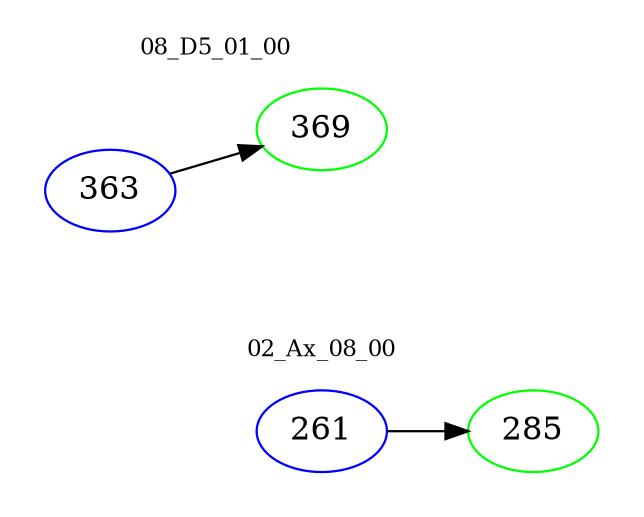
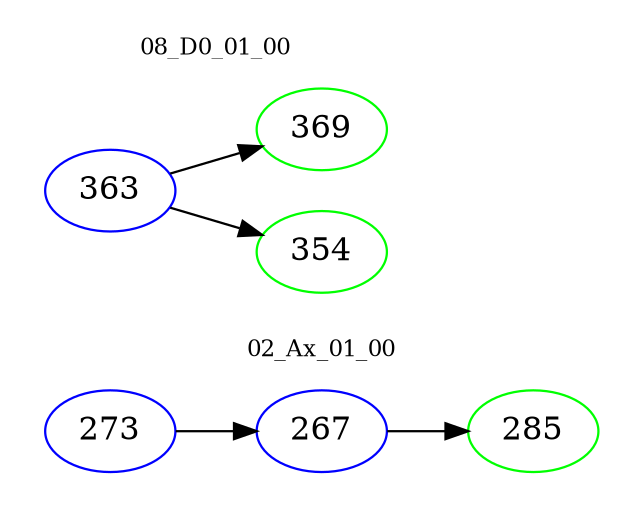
(216, 49) -> (216, 49)
none -> (322, 252)
(322, 351) -> (322, 351)
none -> (110, 431)
(322, 431) -> (322, 431)
